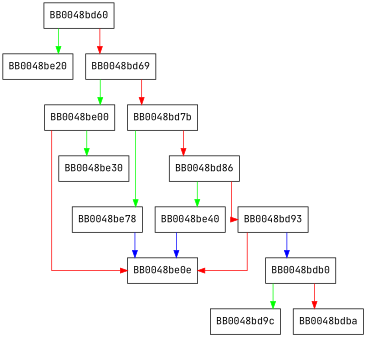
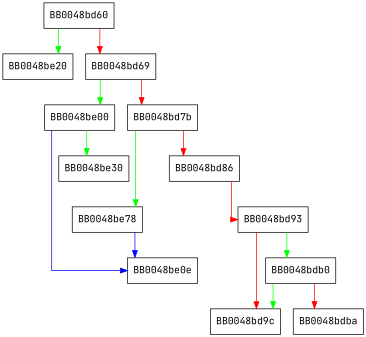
(190, 220) -> none
(52, 235) -> (52, 235)
(287, 241) -> (287, 241)
(245, 271) -> (256, 267)
